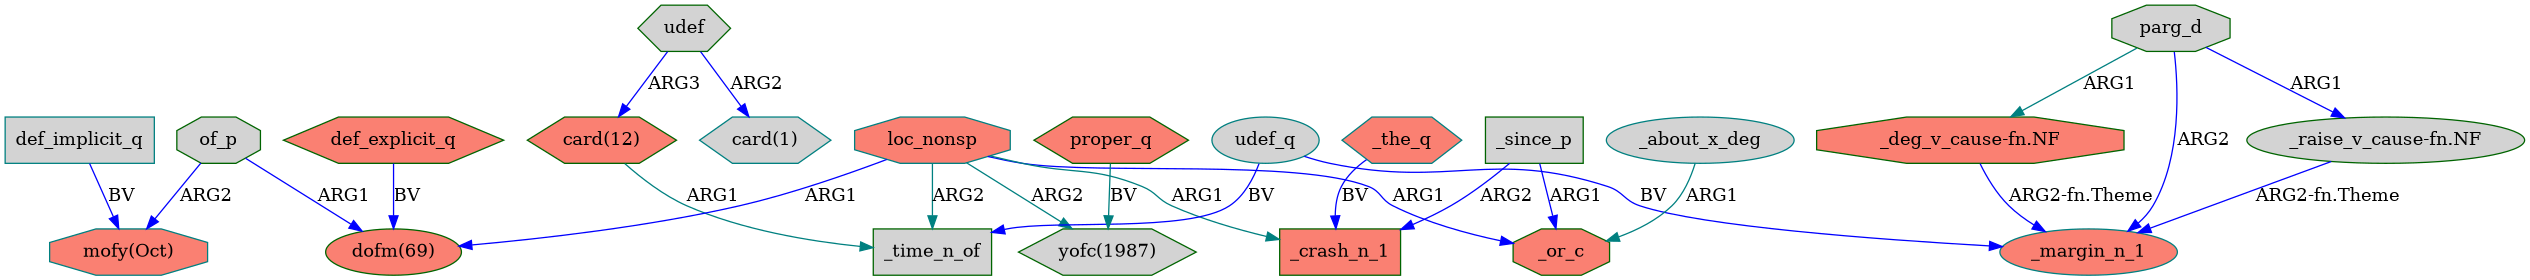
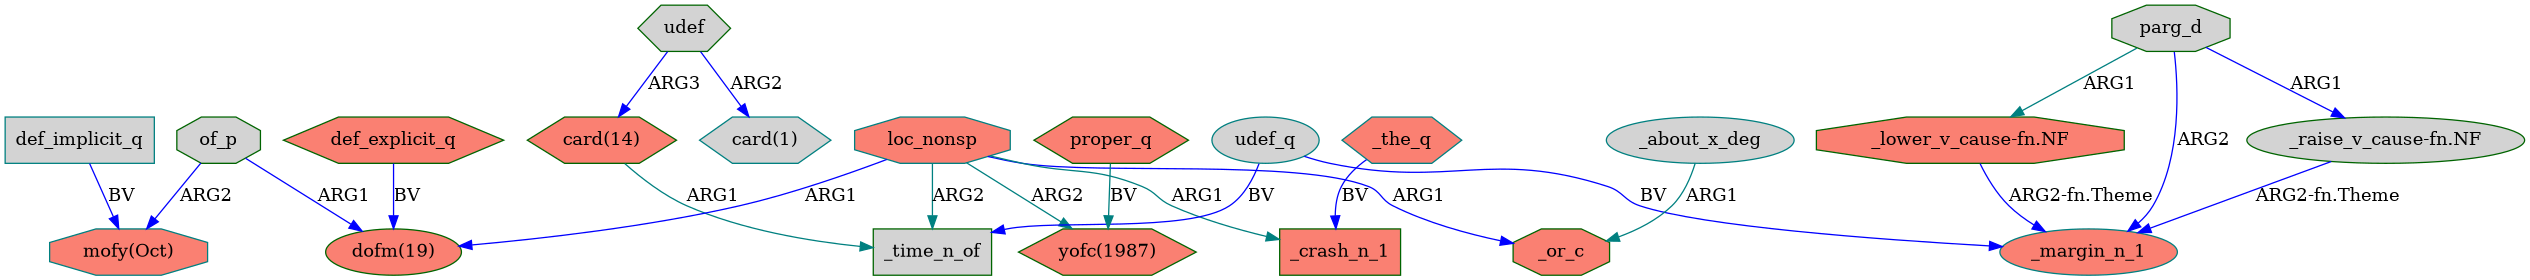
(602, 140) -> (602, 140)
(1534, 140) -> none
(1970, 140) -> (1970, 140)
(394, 252) -> (394, 252)
(1107, 252) -> (1107, 252)
